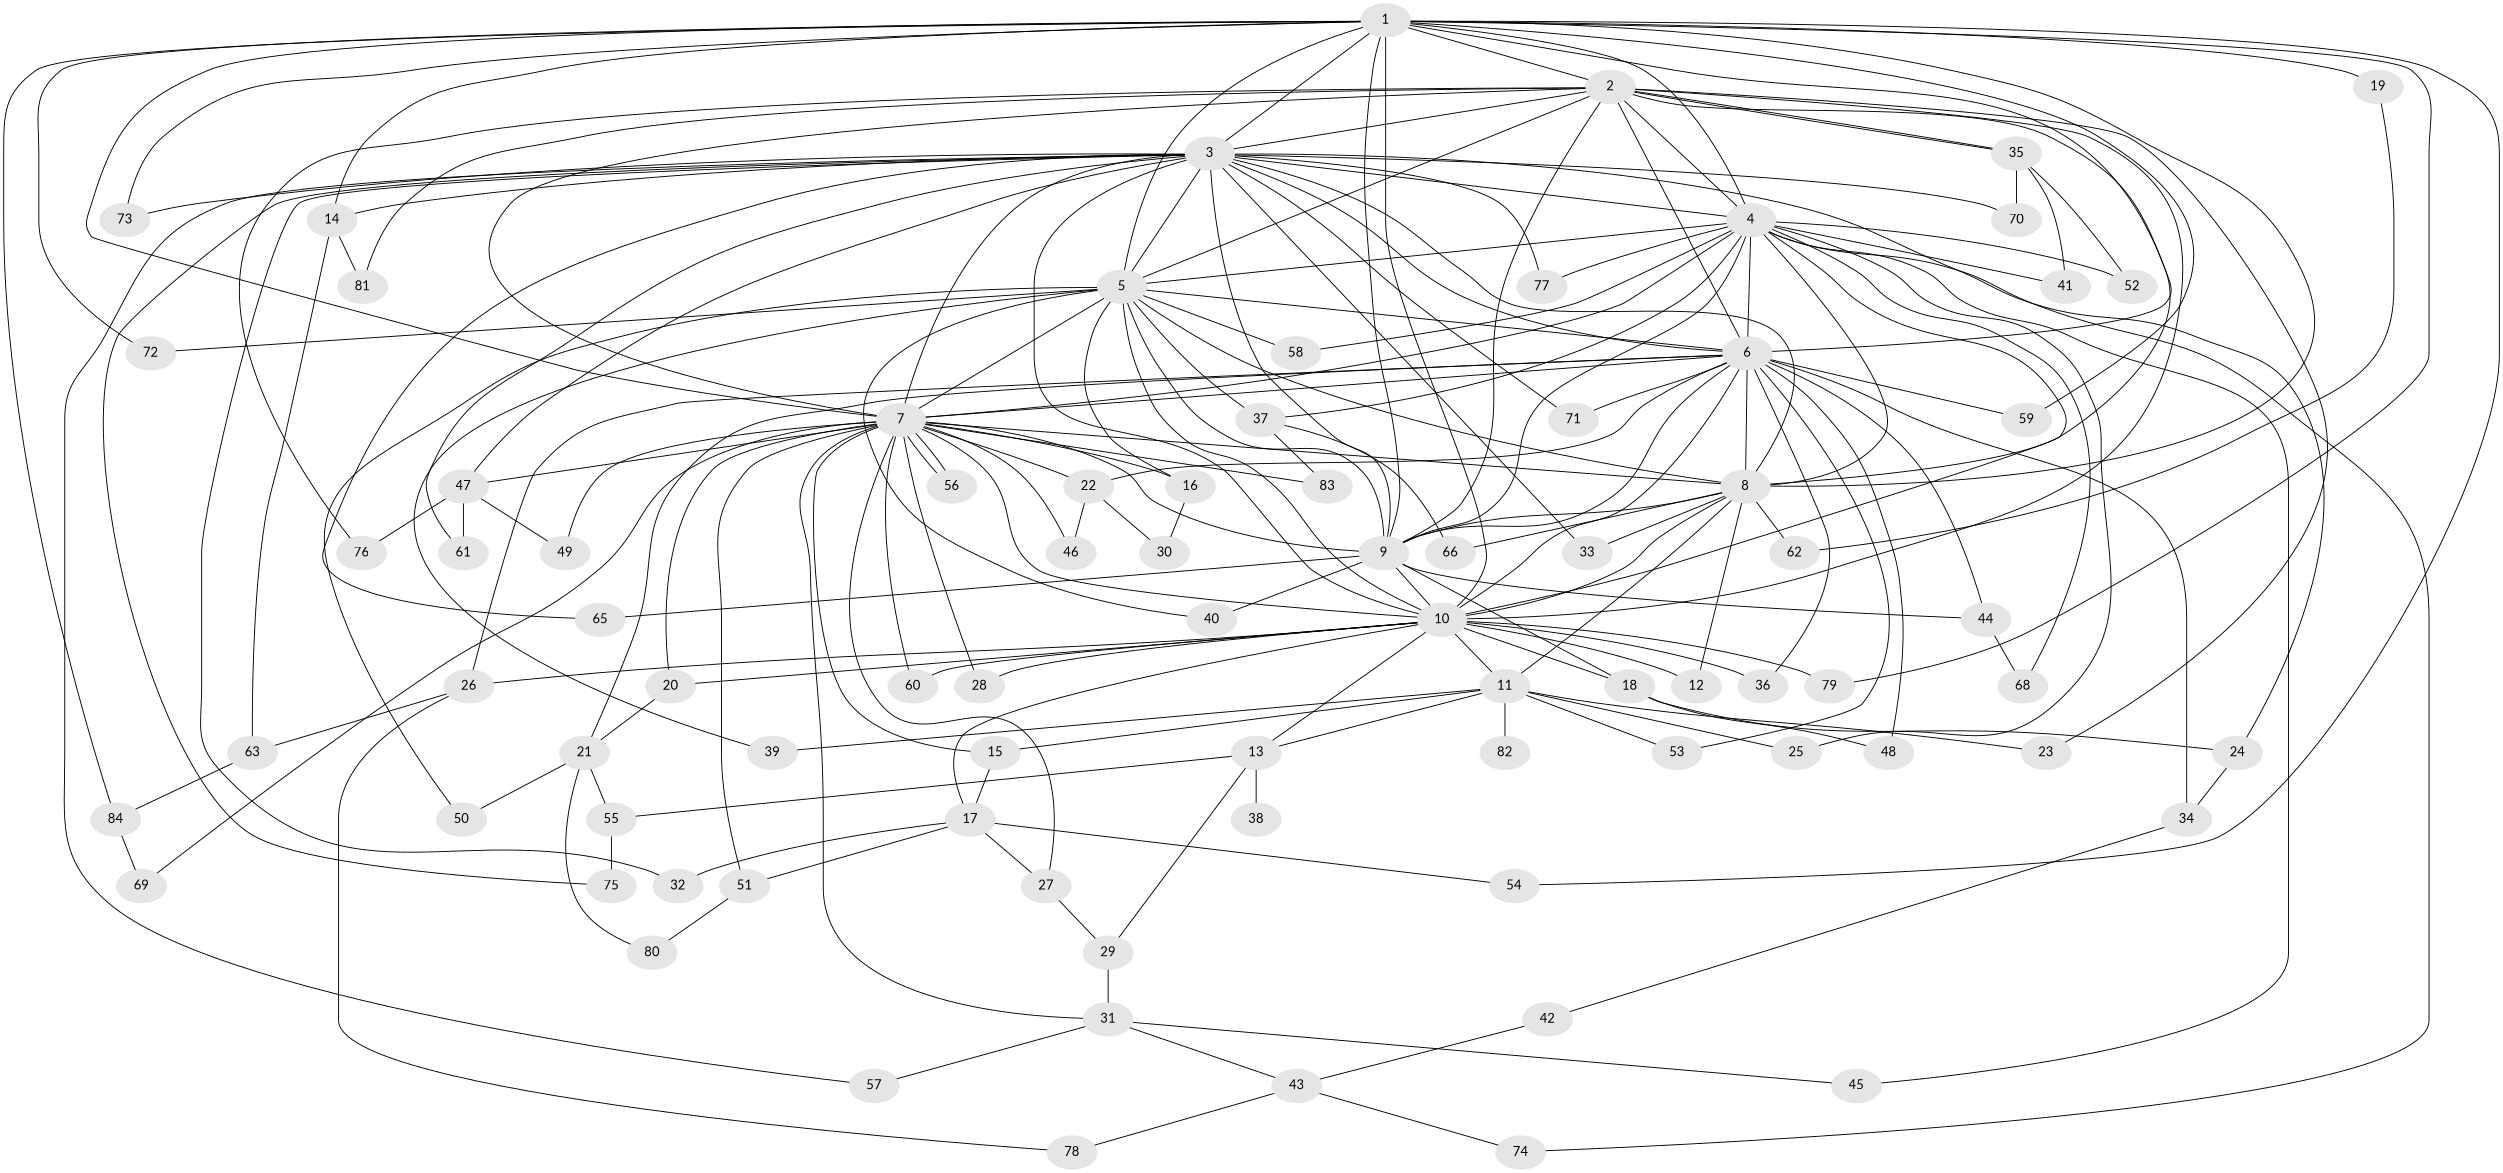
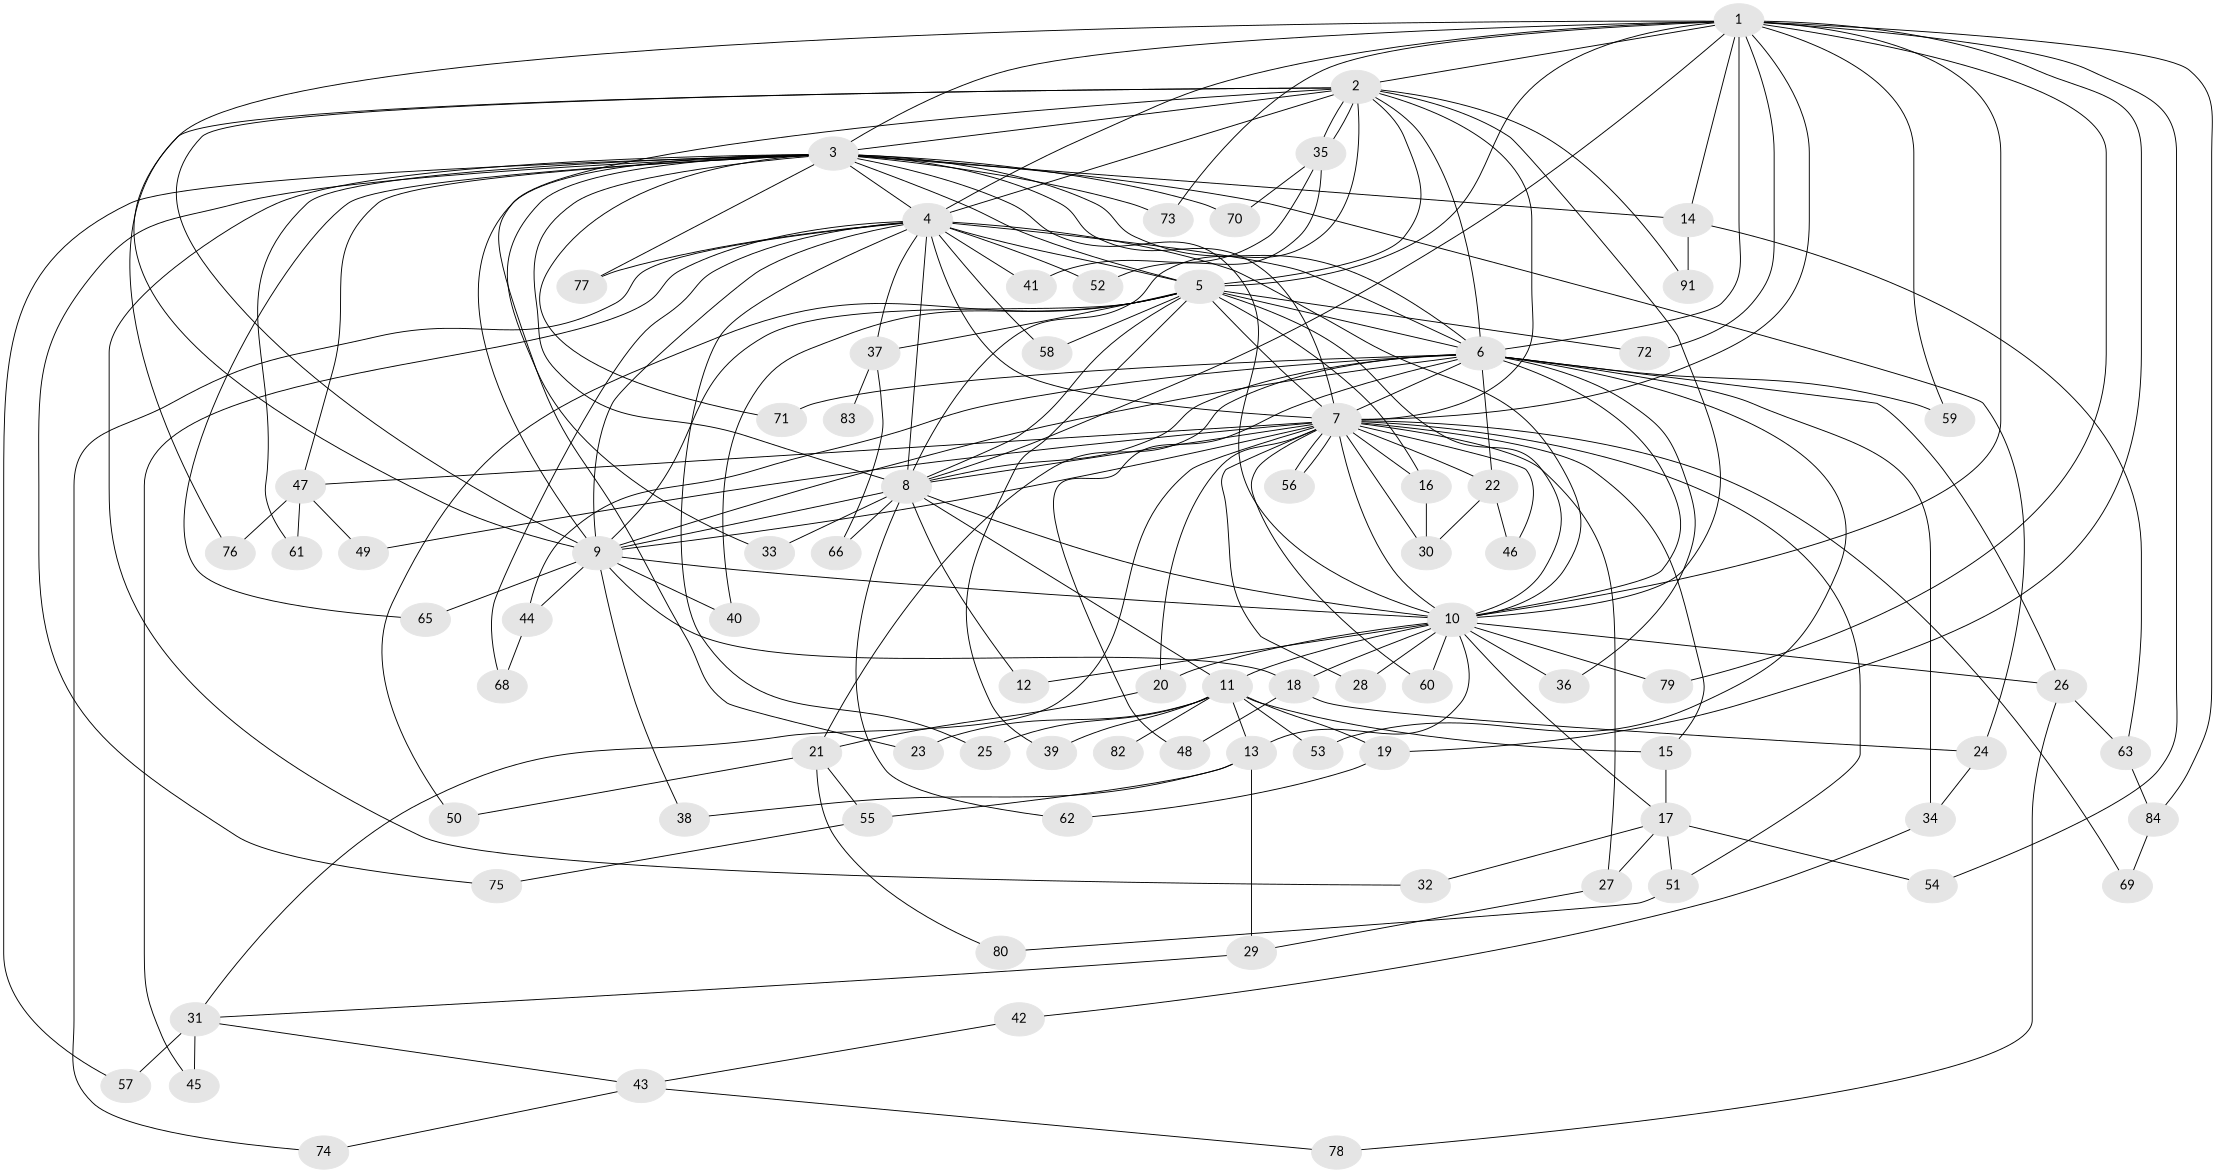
(363, 287) -> (1688, 287)
(1114, 453) -> (1381, 487)
none -> (631, 689)
none -> (1315, 723)
